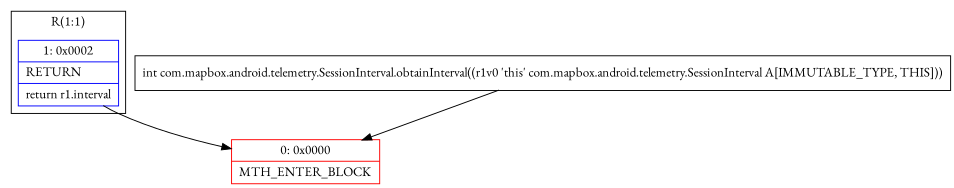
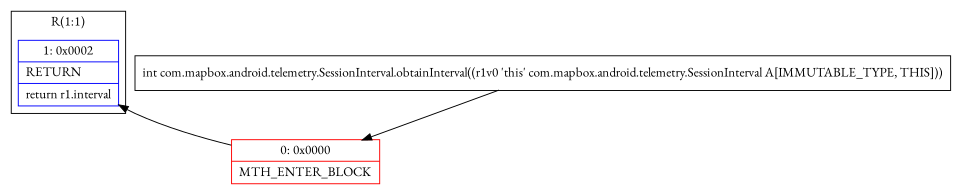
(161, 130) -> (178, 130)
